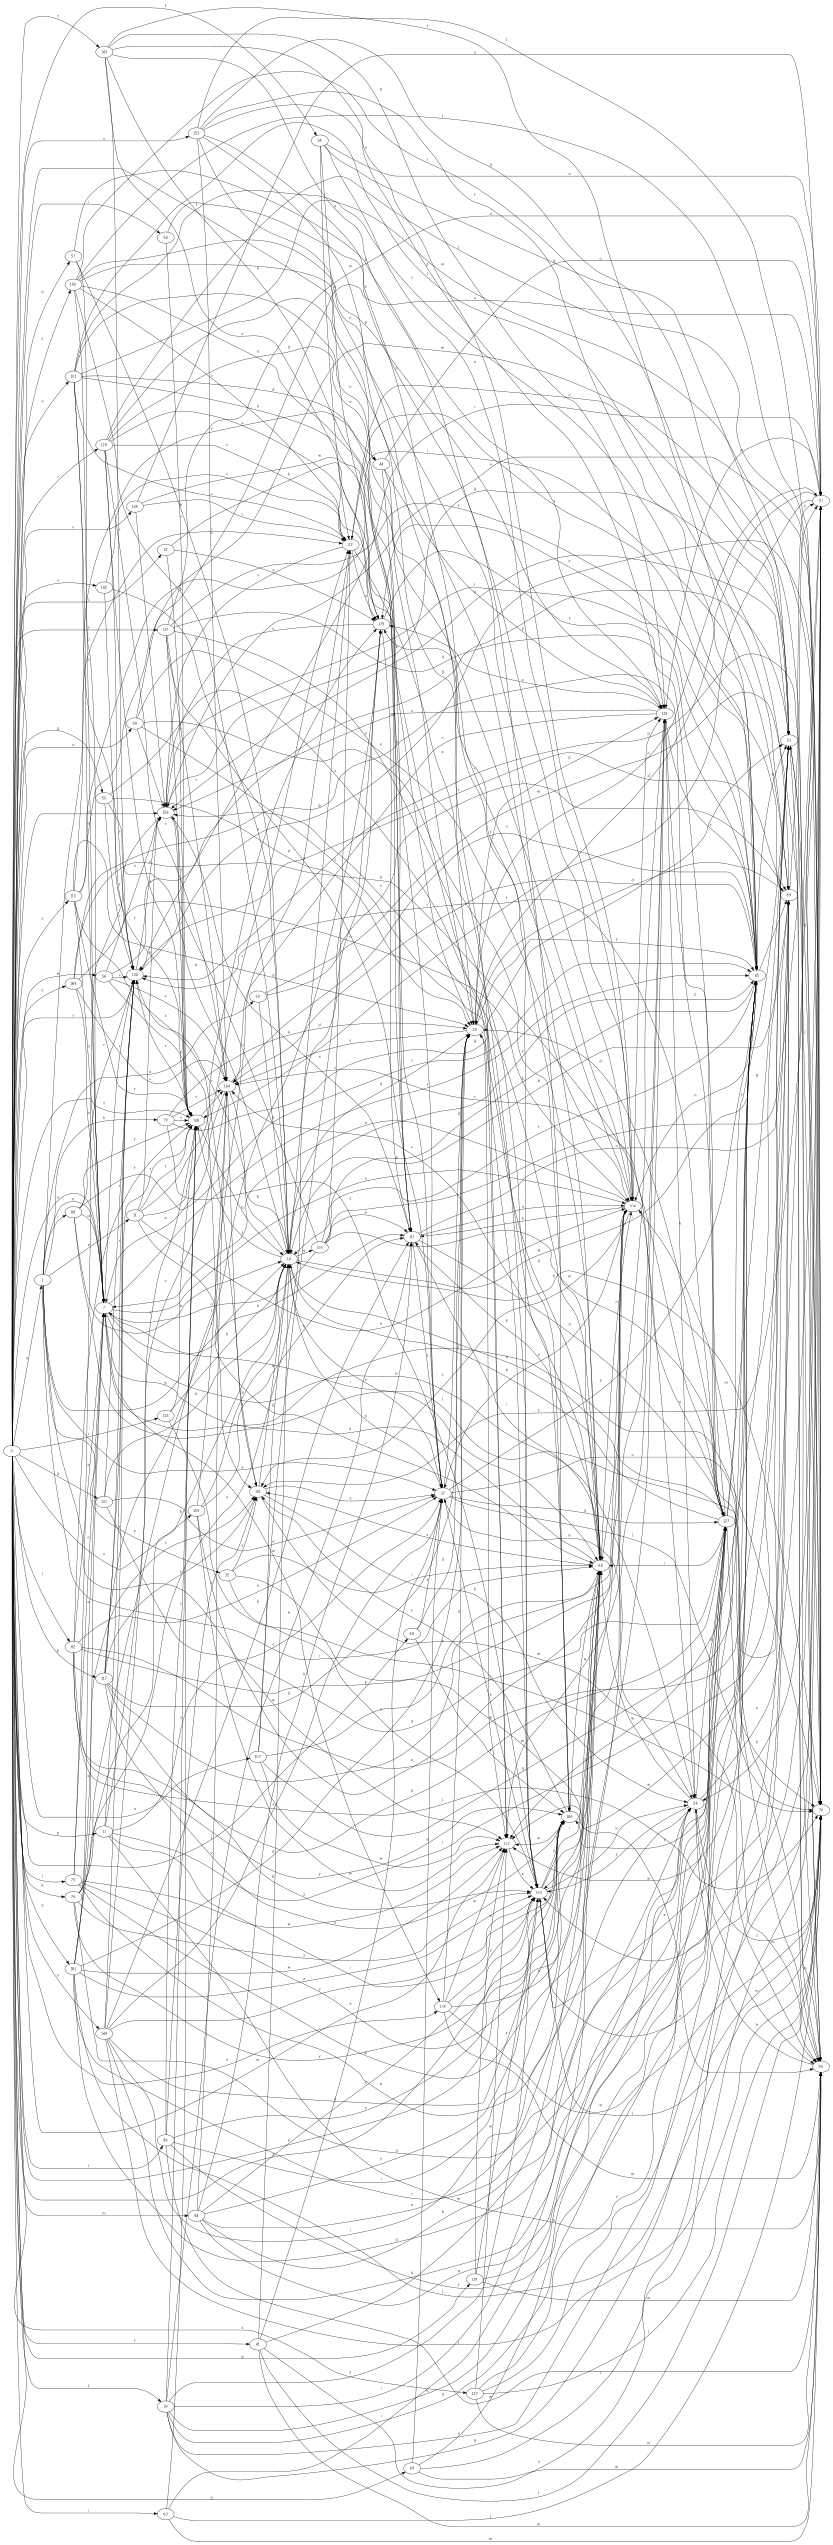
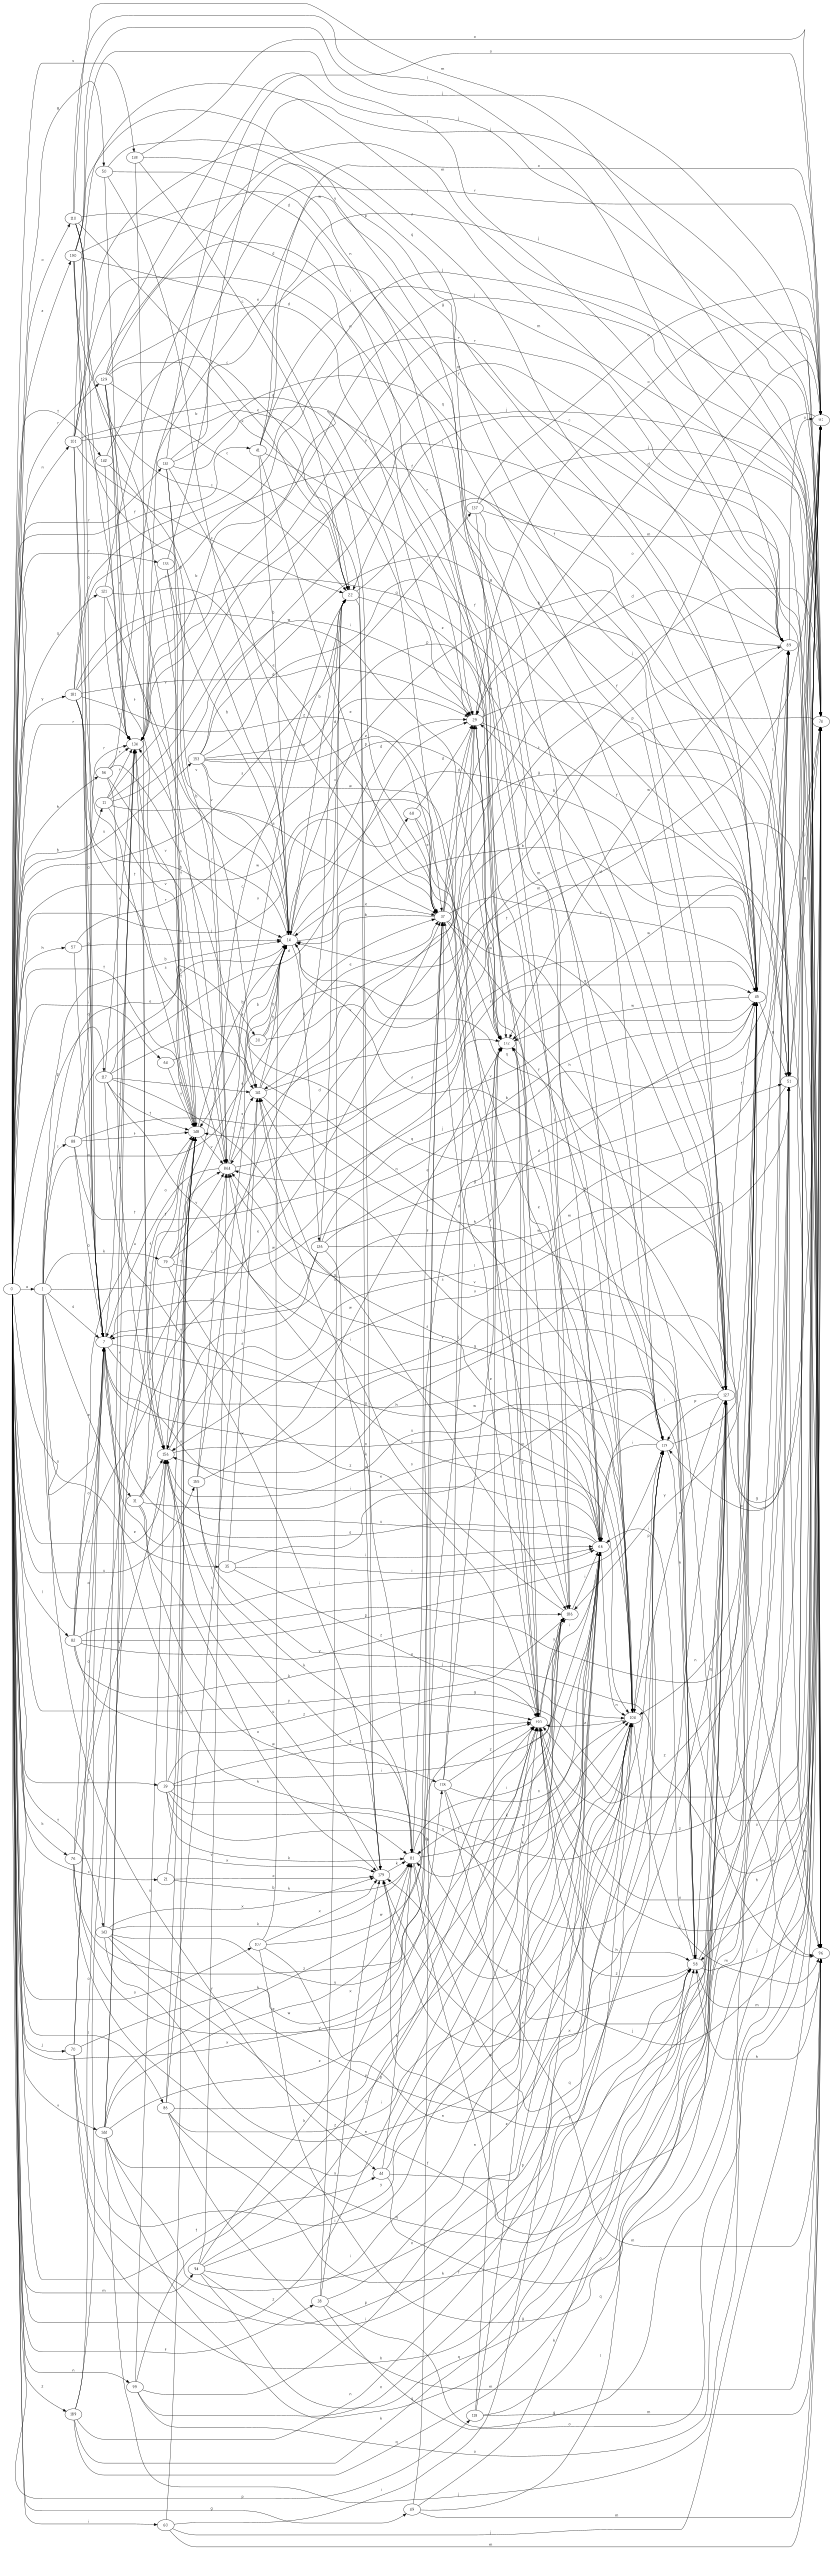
(495, 827) -> (754, 780)
(227, 1086) -> (227, 1169)
